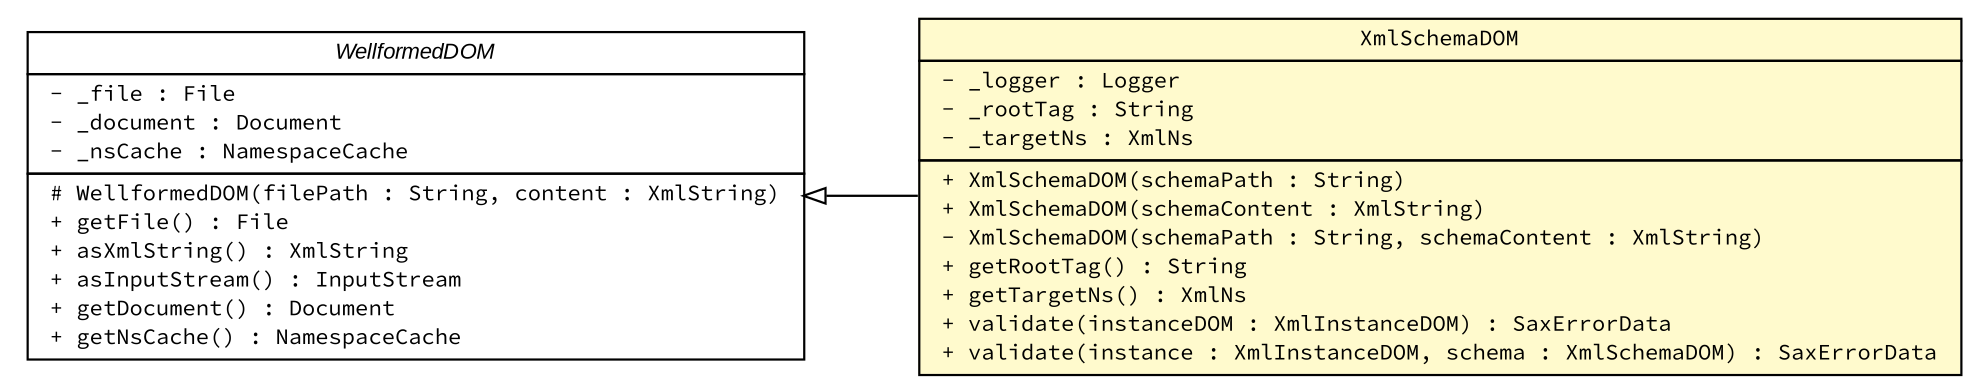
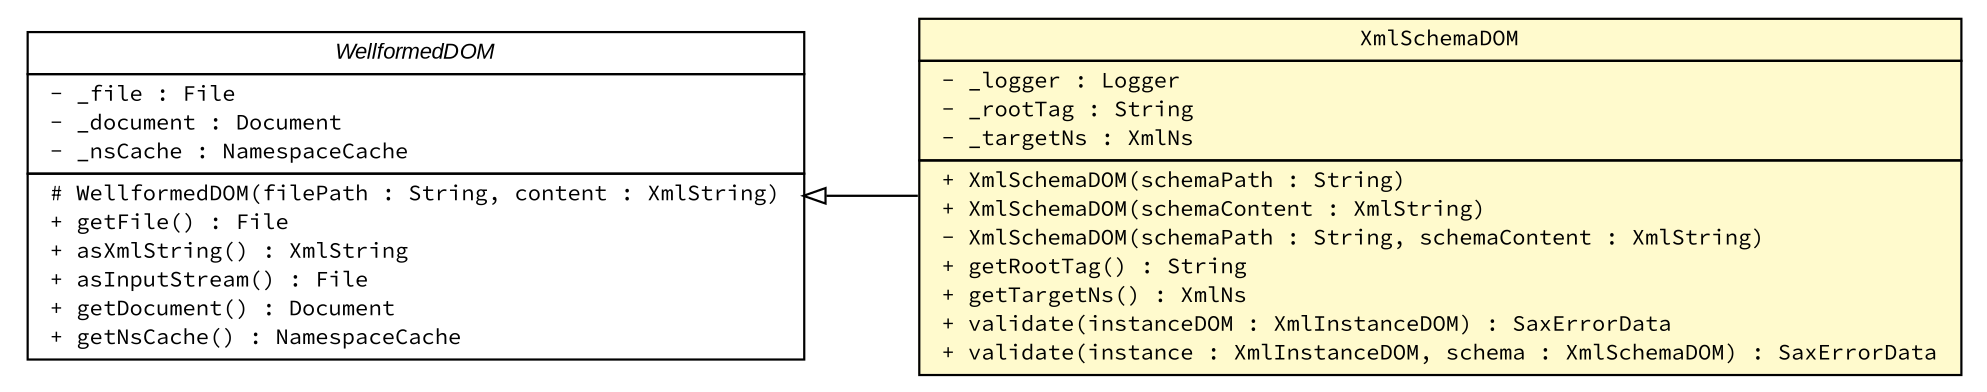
(257, 280) -> (210, 280)
